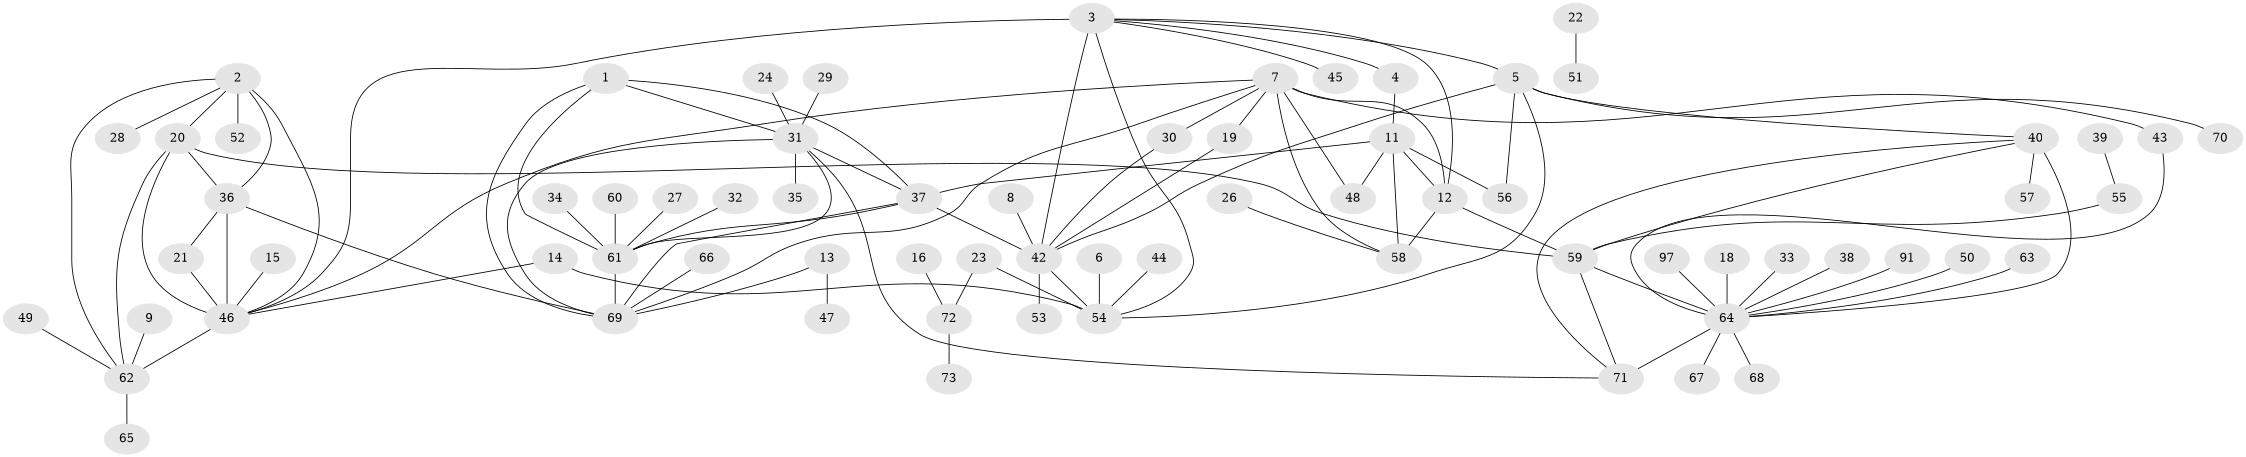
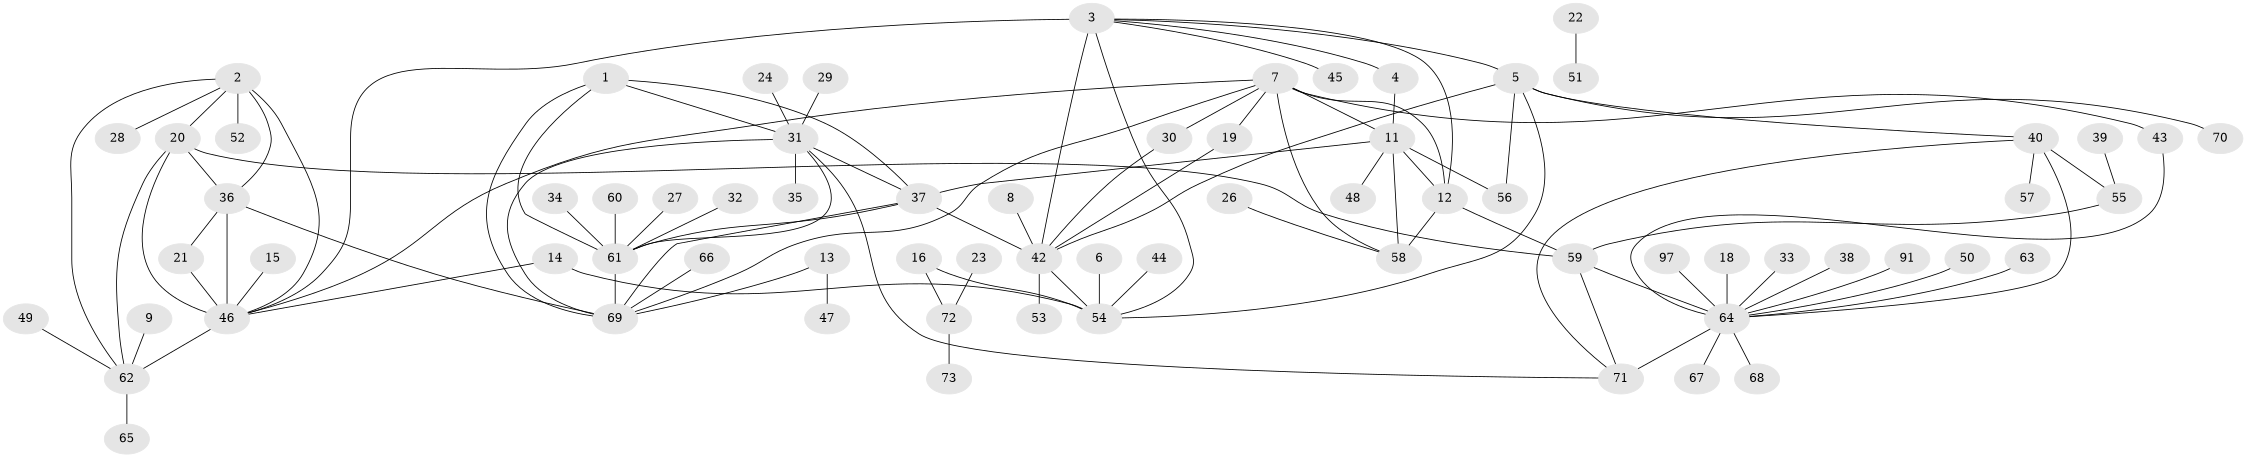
(1311, 134) -> (1334, 108)
(1802, 190) -> (2078, 169)
(1033, 286) -> (976, 282)
